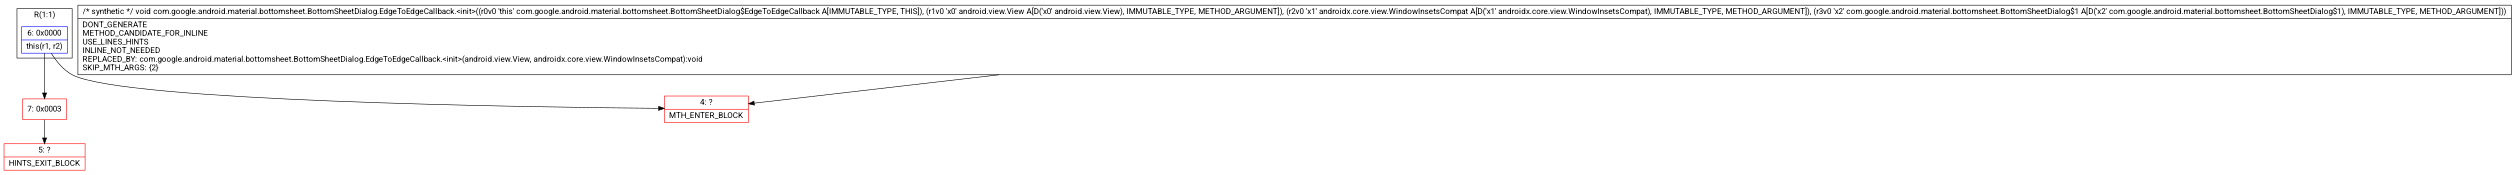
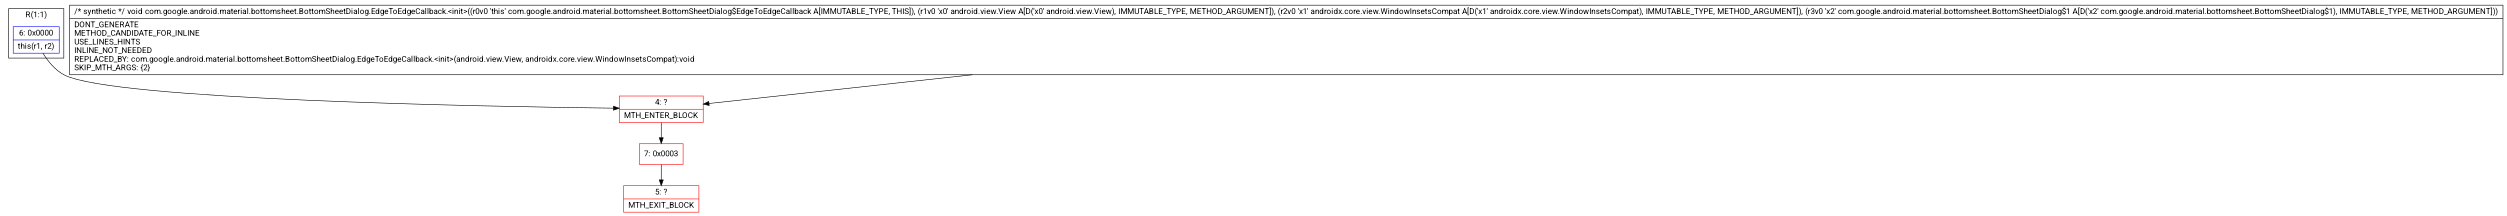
(45, 73) -> (661, 130)
(45, 163) -> (661, 205)
